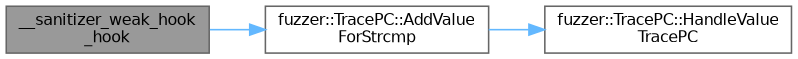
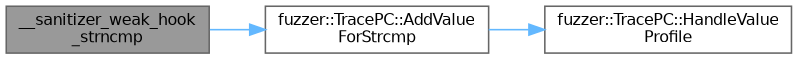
(108, 30) -> (108, 30)
(668, 30) -> (668, 30)
